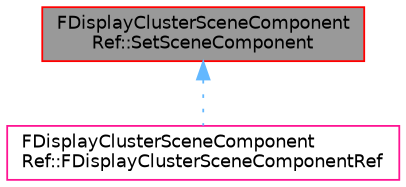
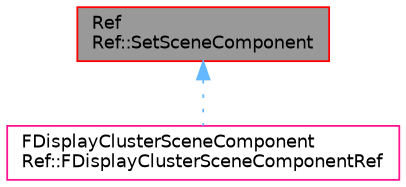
(203, 34) -> (203, 34)
